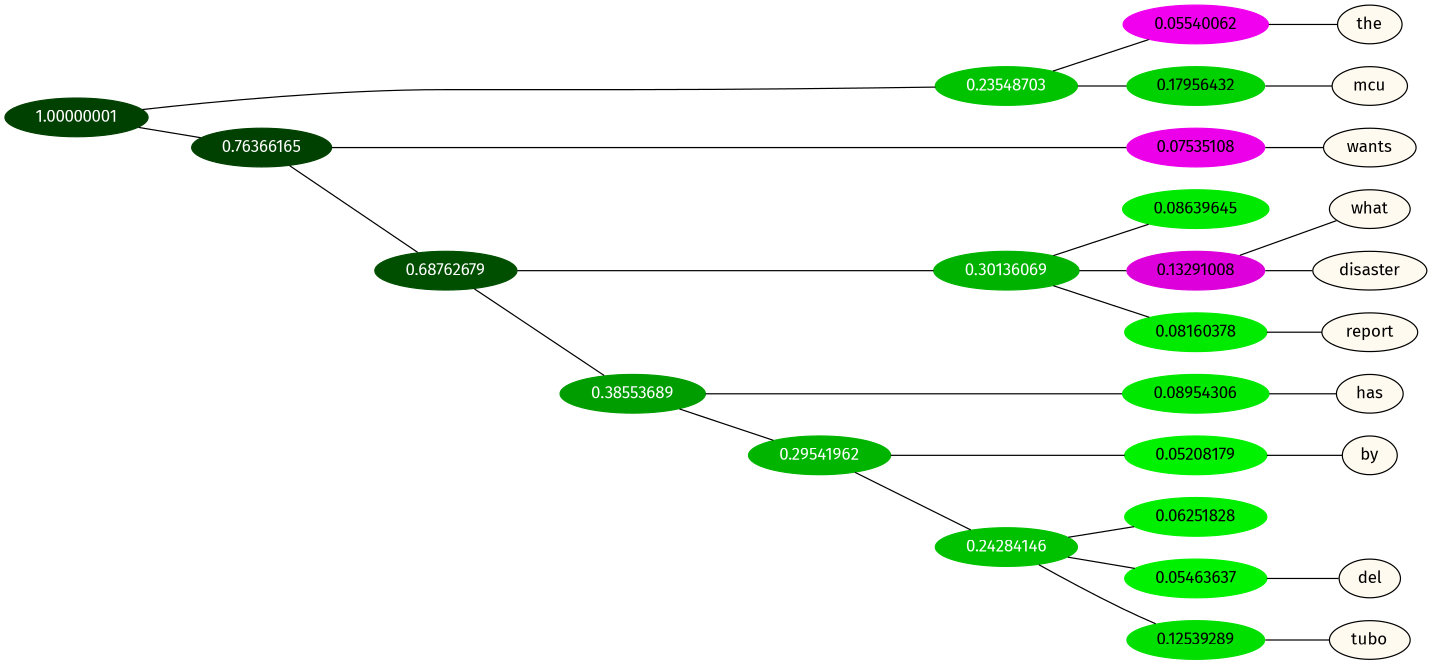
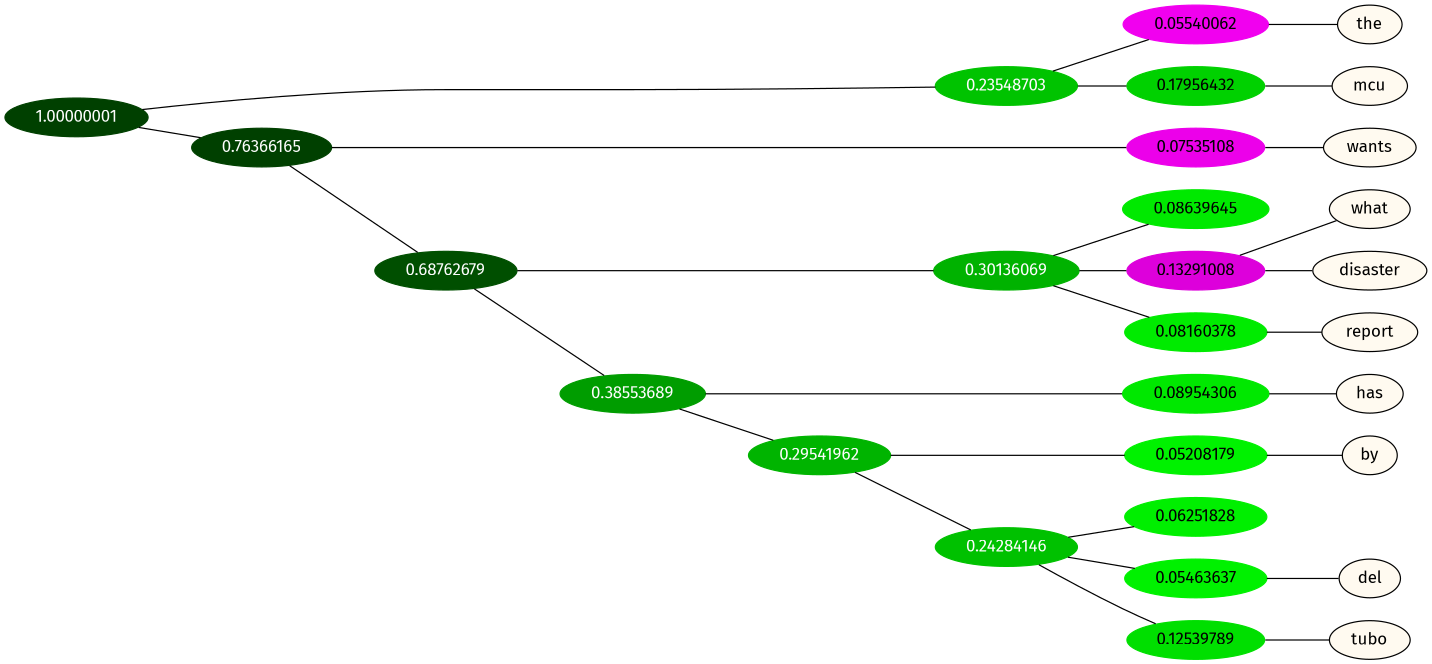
(1196, 640) -> (1196, 640)
